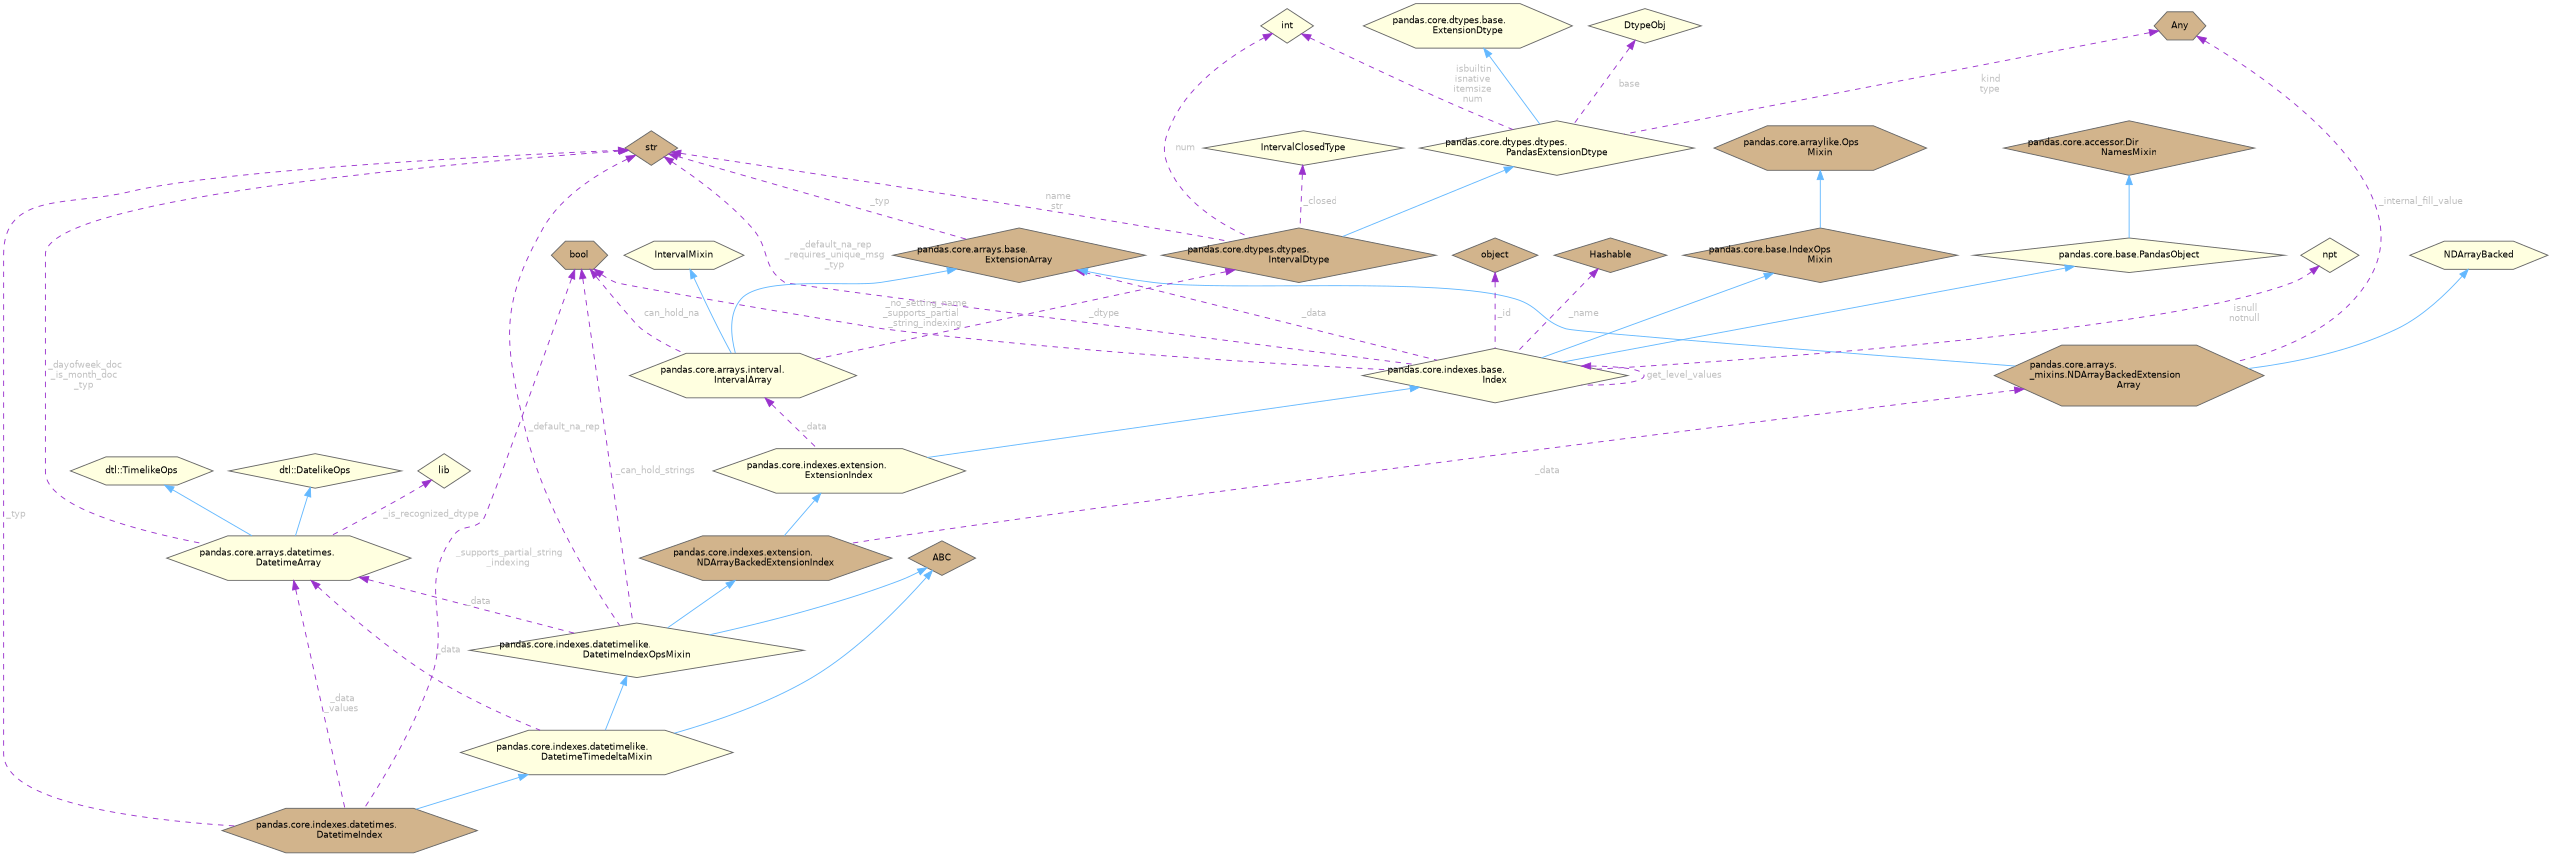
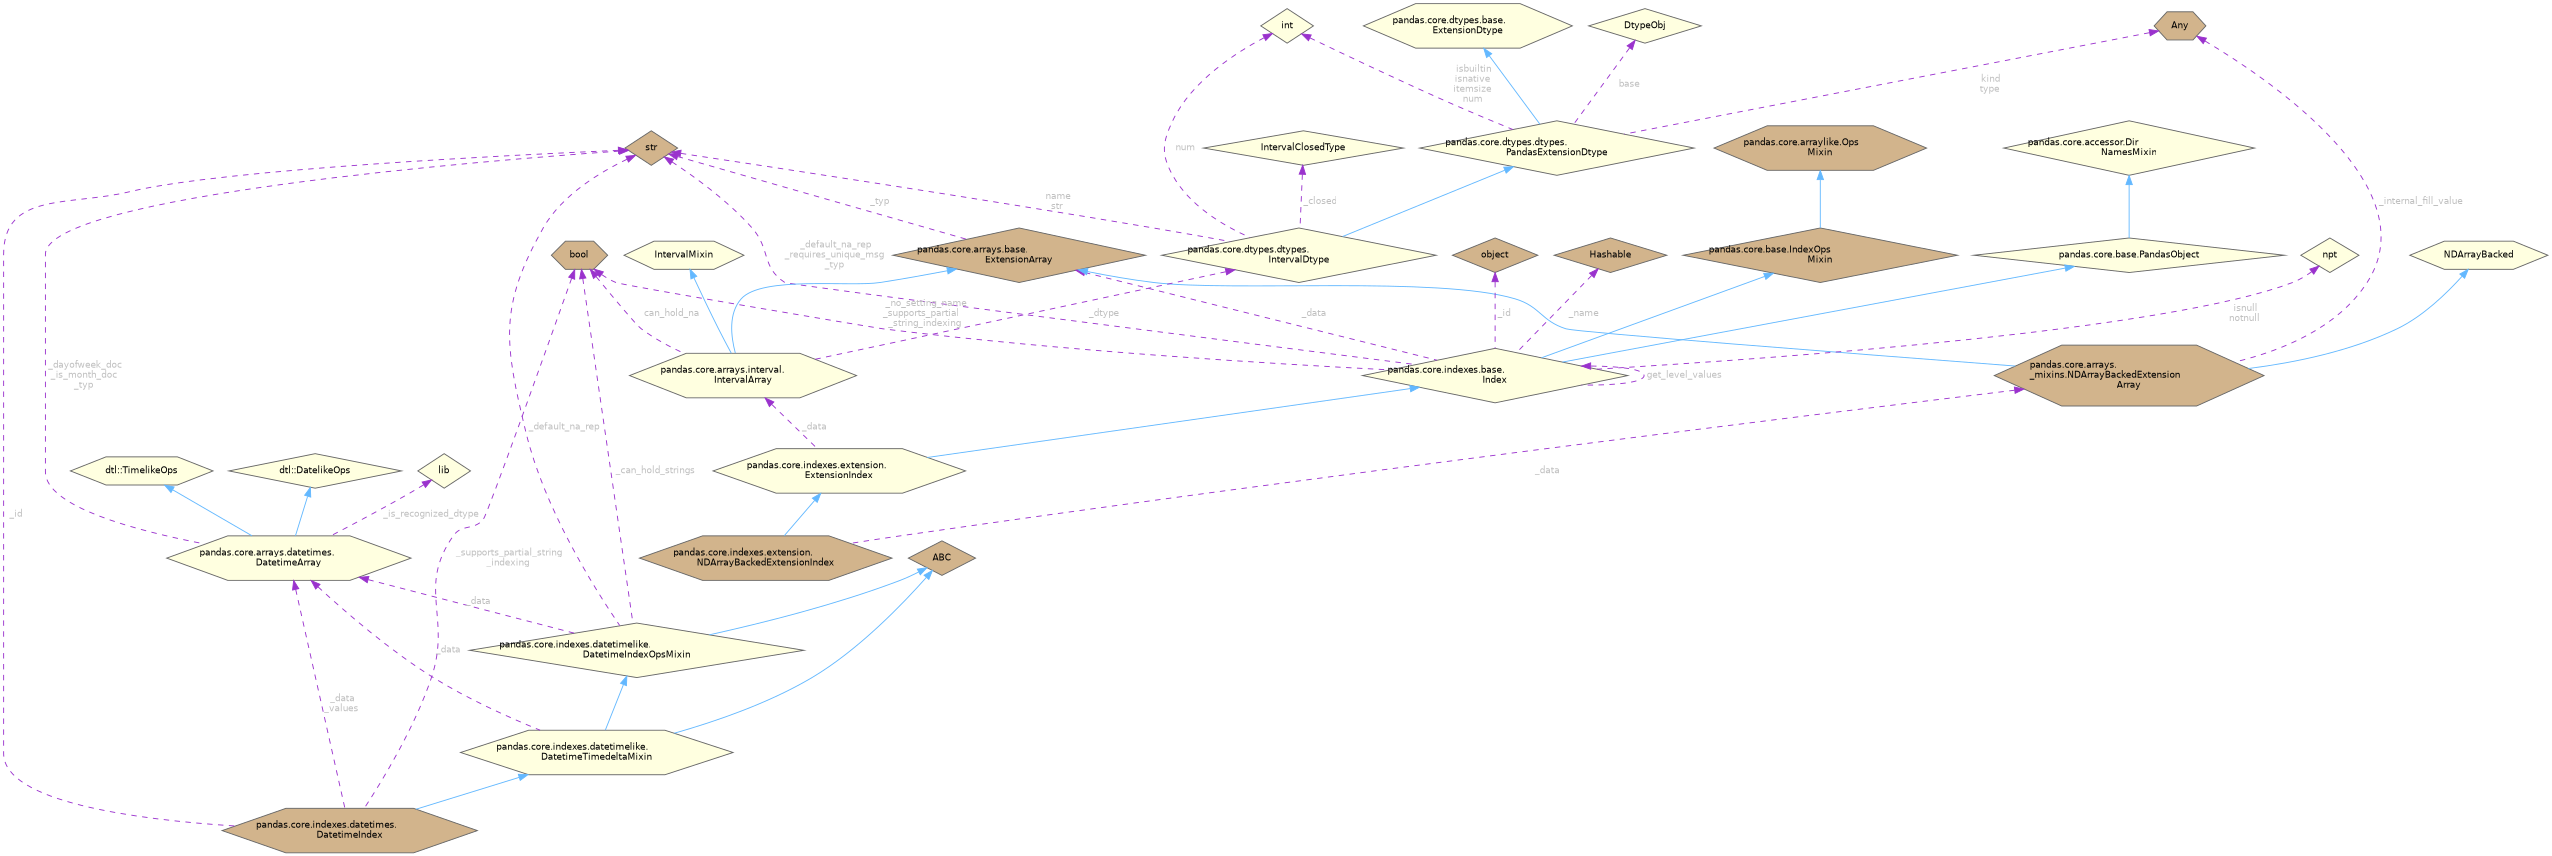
(2129, 148) -> (2129, 148)
(1299, 255) -> (1299, 255)
(15, 515) -> (15, 515)
(698, 607) -> none
